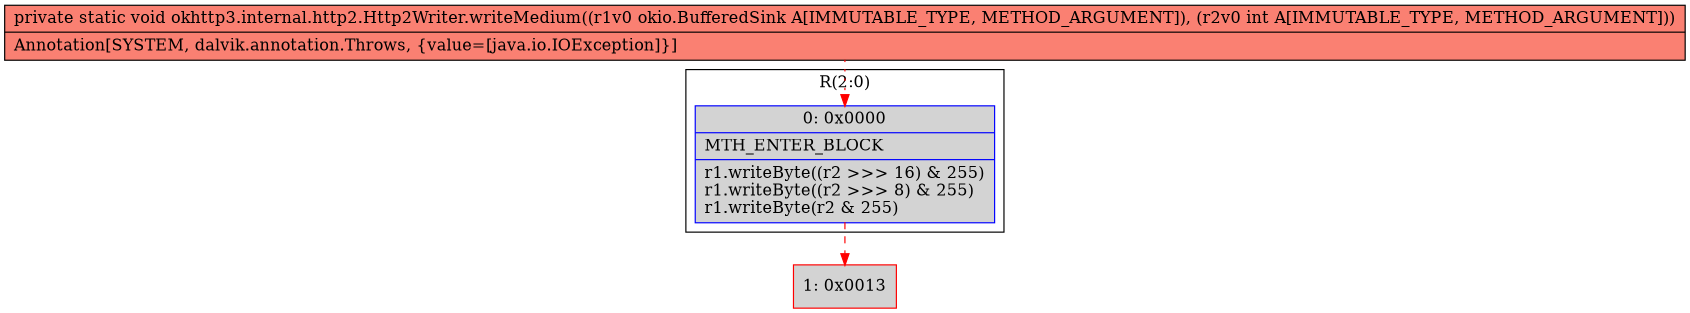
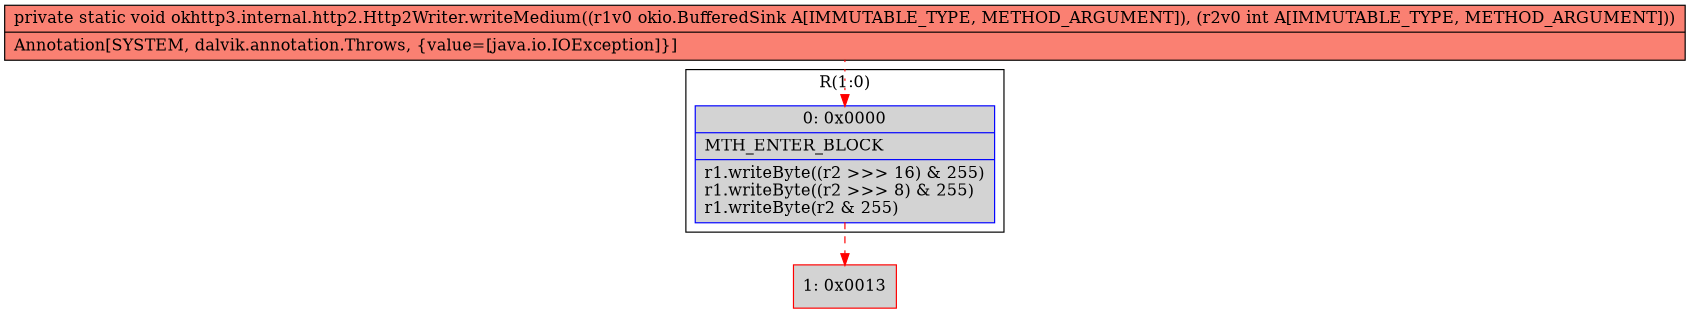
(845, 83) -> (845, 83)
